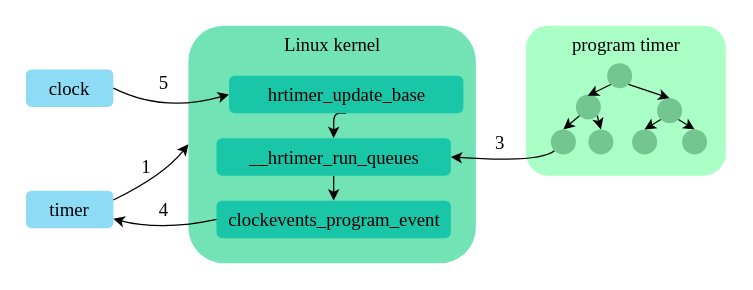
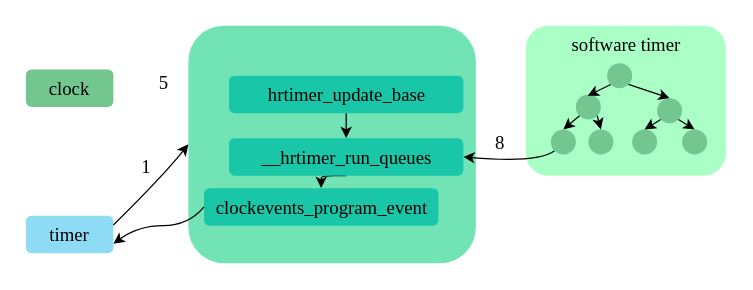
(332, 44) -> none
(626, 44) -> (626, 44)
(69, 88) -> (69, 88)
(166, 103) -> none
(500, 142) -> (500, 142)
(333, 157) -> (346, 157)
(69, 209) -> (69, 234)
(163, 209) -> none
(333, 219) -> (321, 207)
